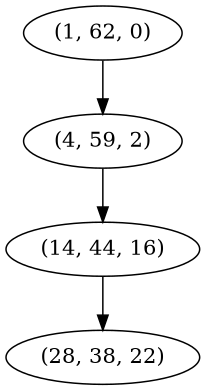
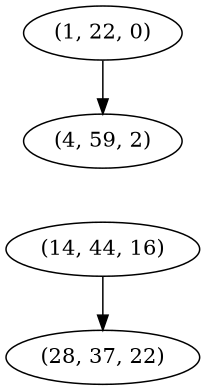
(103, 33) -> (103, 33)
(103, 188) -> none
(103, 357) -> (103, 357)
